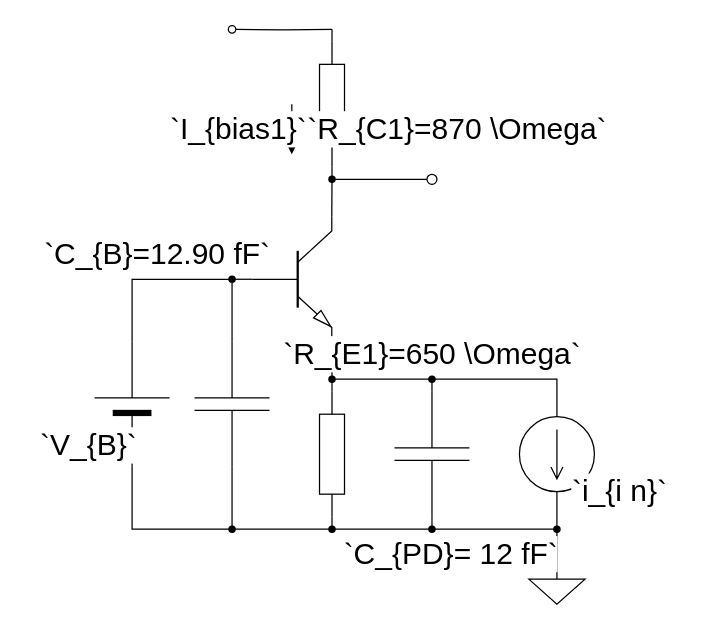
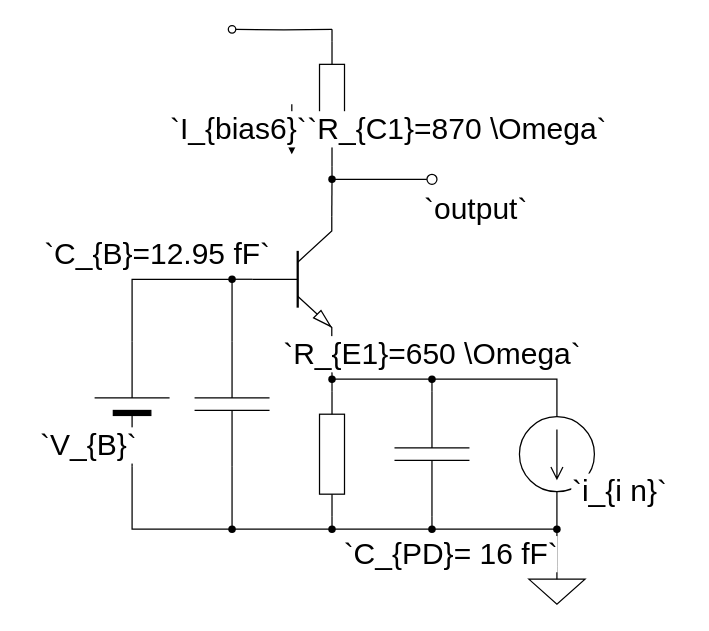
(239, 129) -> (239, 129)
none -> (476, 209)
(158, 254) -> (158, 254)
(451, 554) -> (451, 554)
